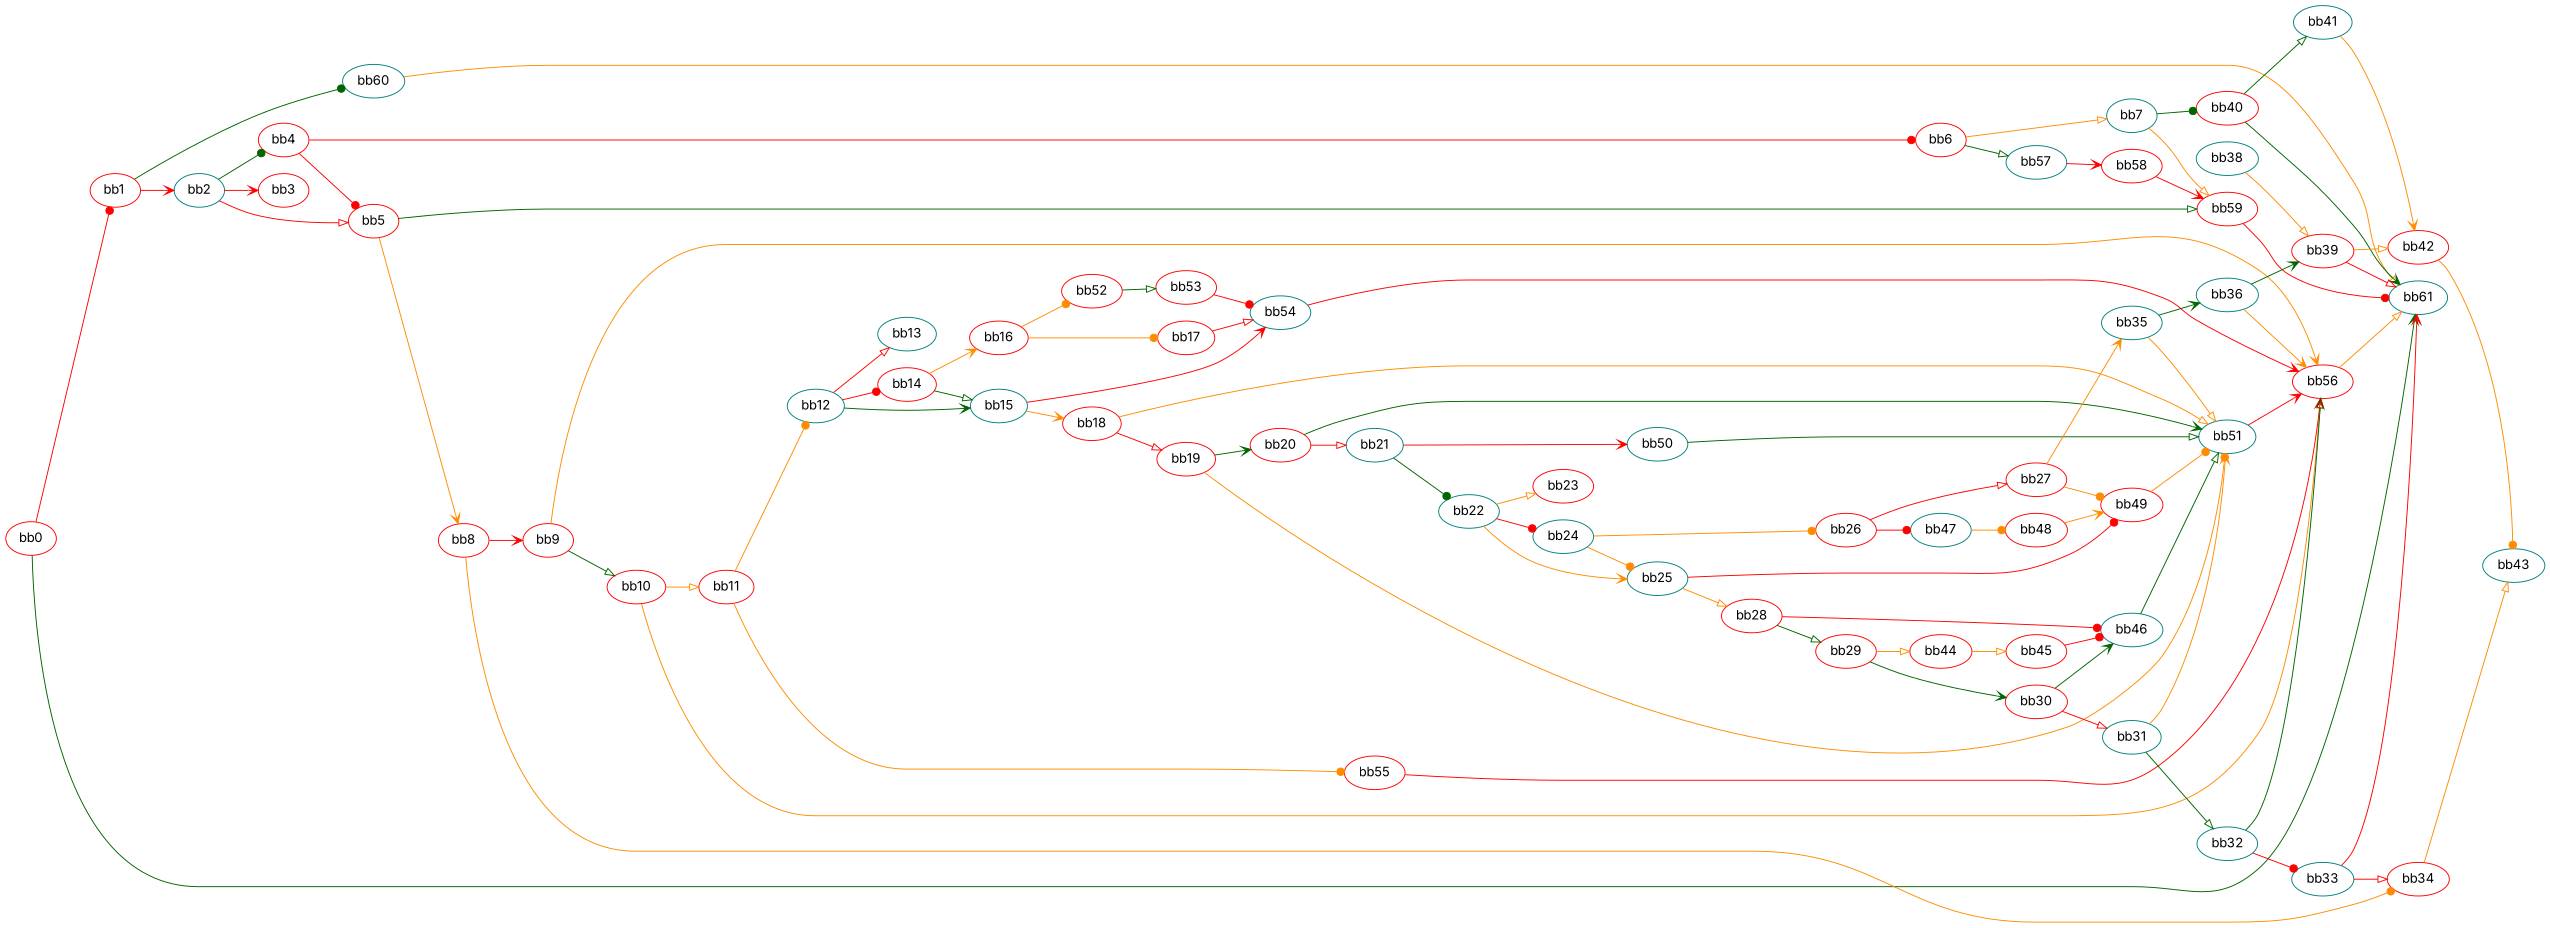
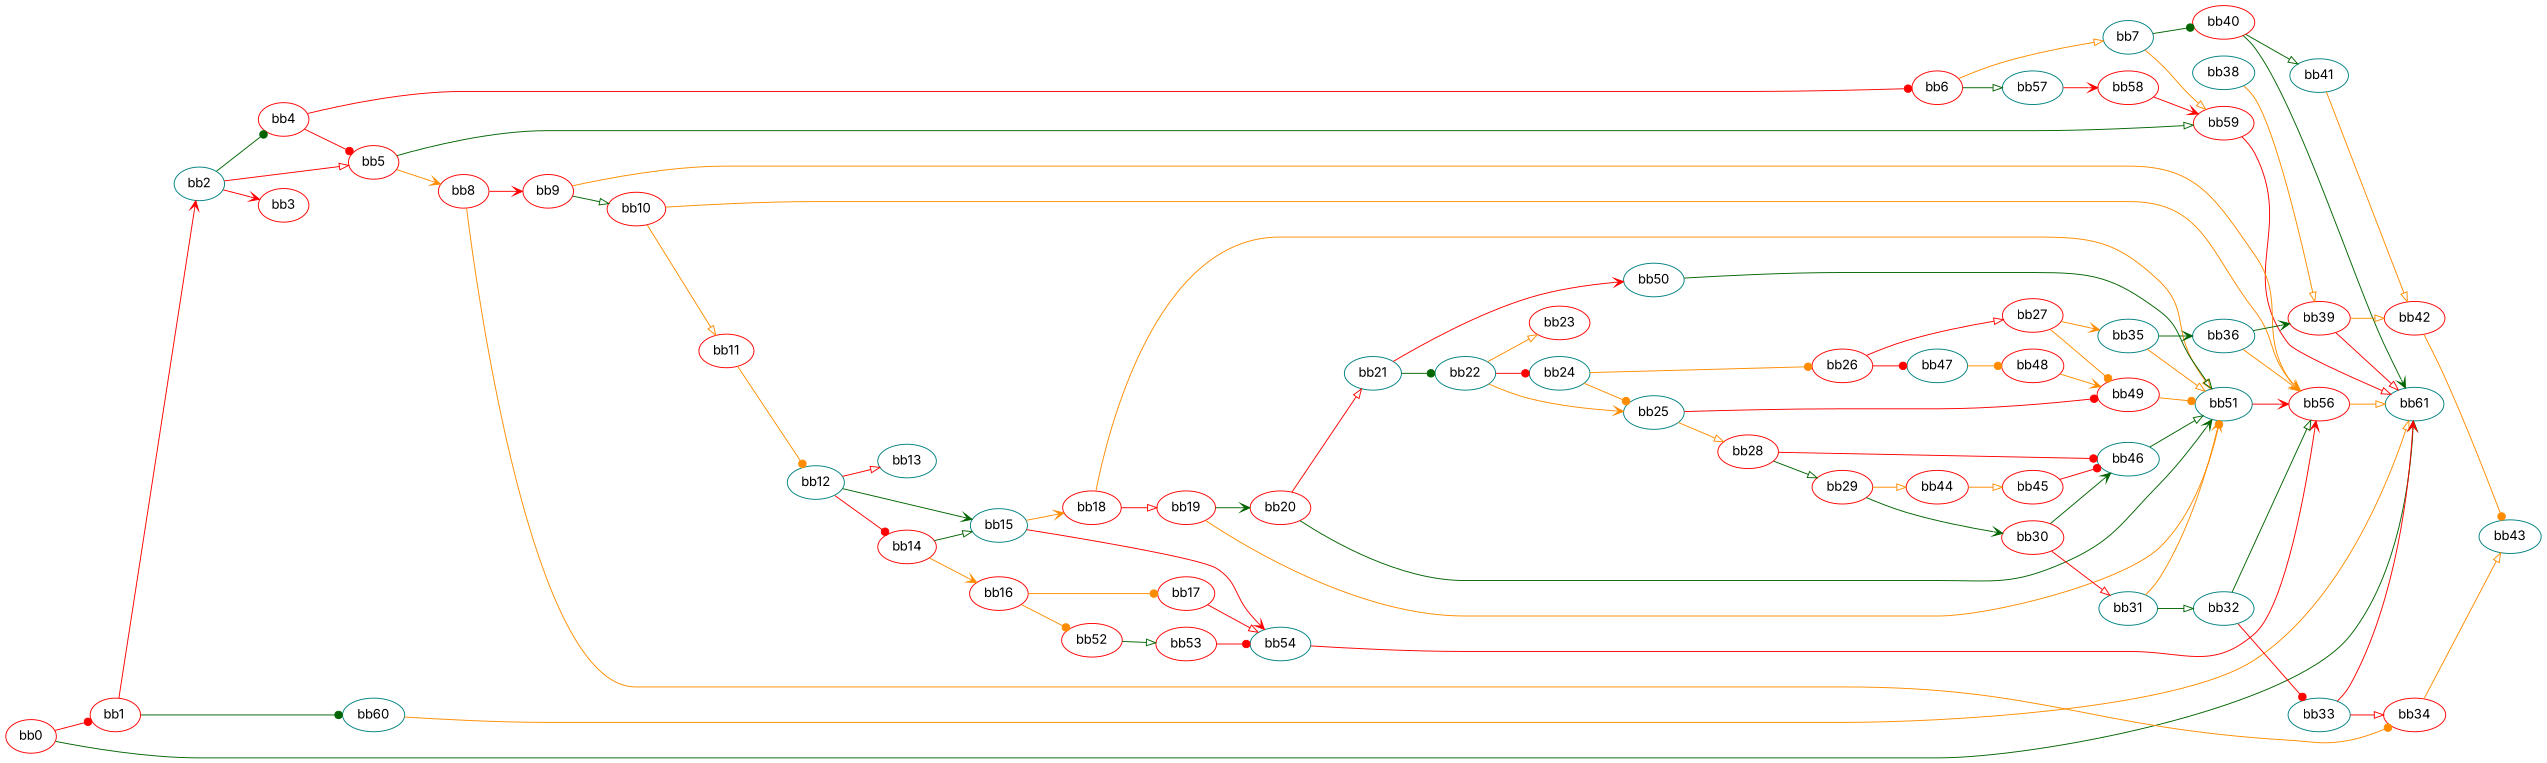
(2387, 124) -> (2365, 192)
(2301, 281) -> (2266, 259)
(1375, 773) -> none
